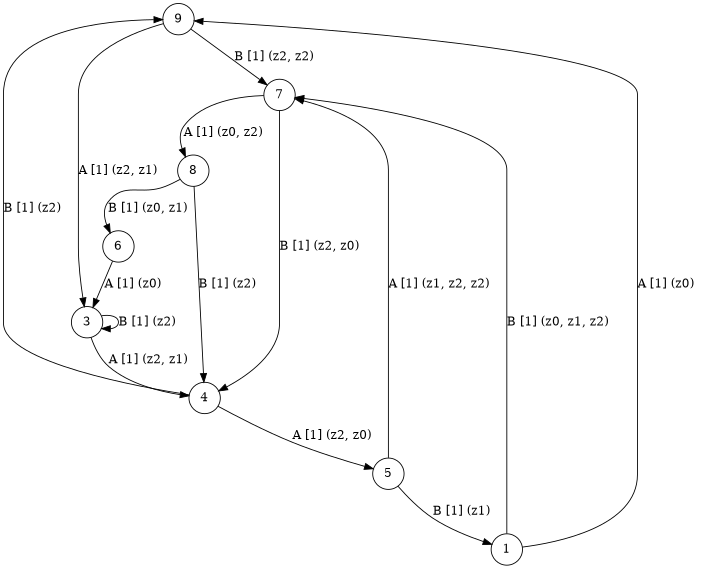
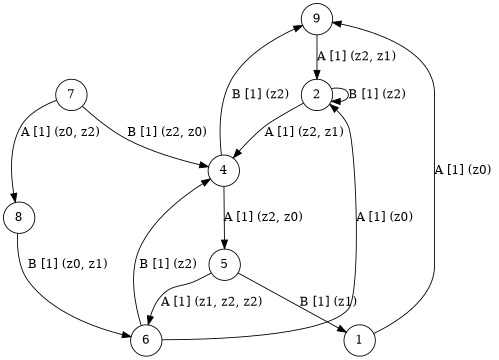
(225, 54) -> none
(507, 240) -> none
(388, 255) -> (175, 287)
(199, 280) -> (143, 243)
(87, 322) -> (317, 95)
